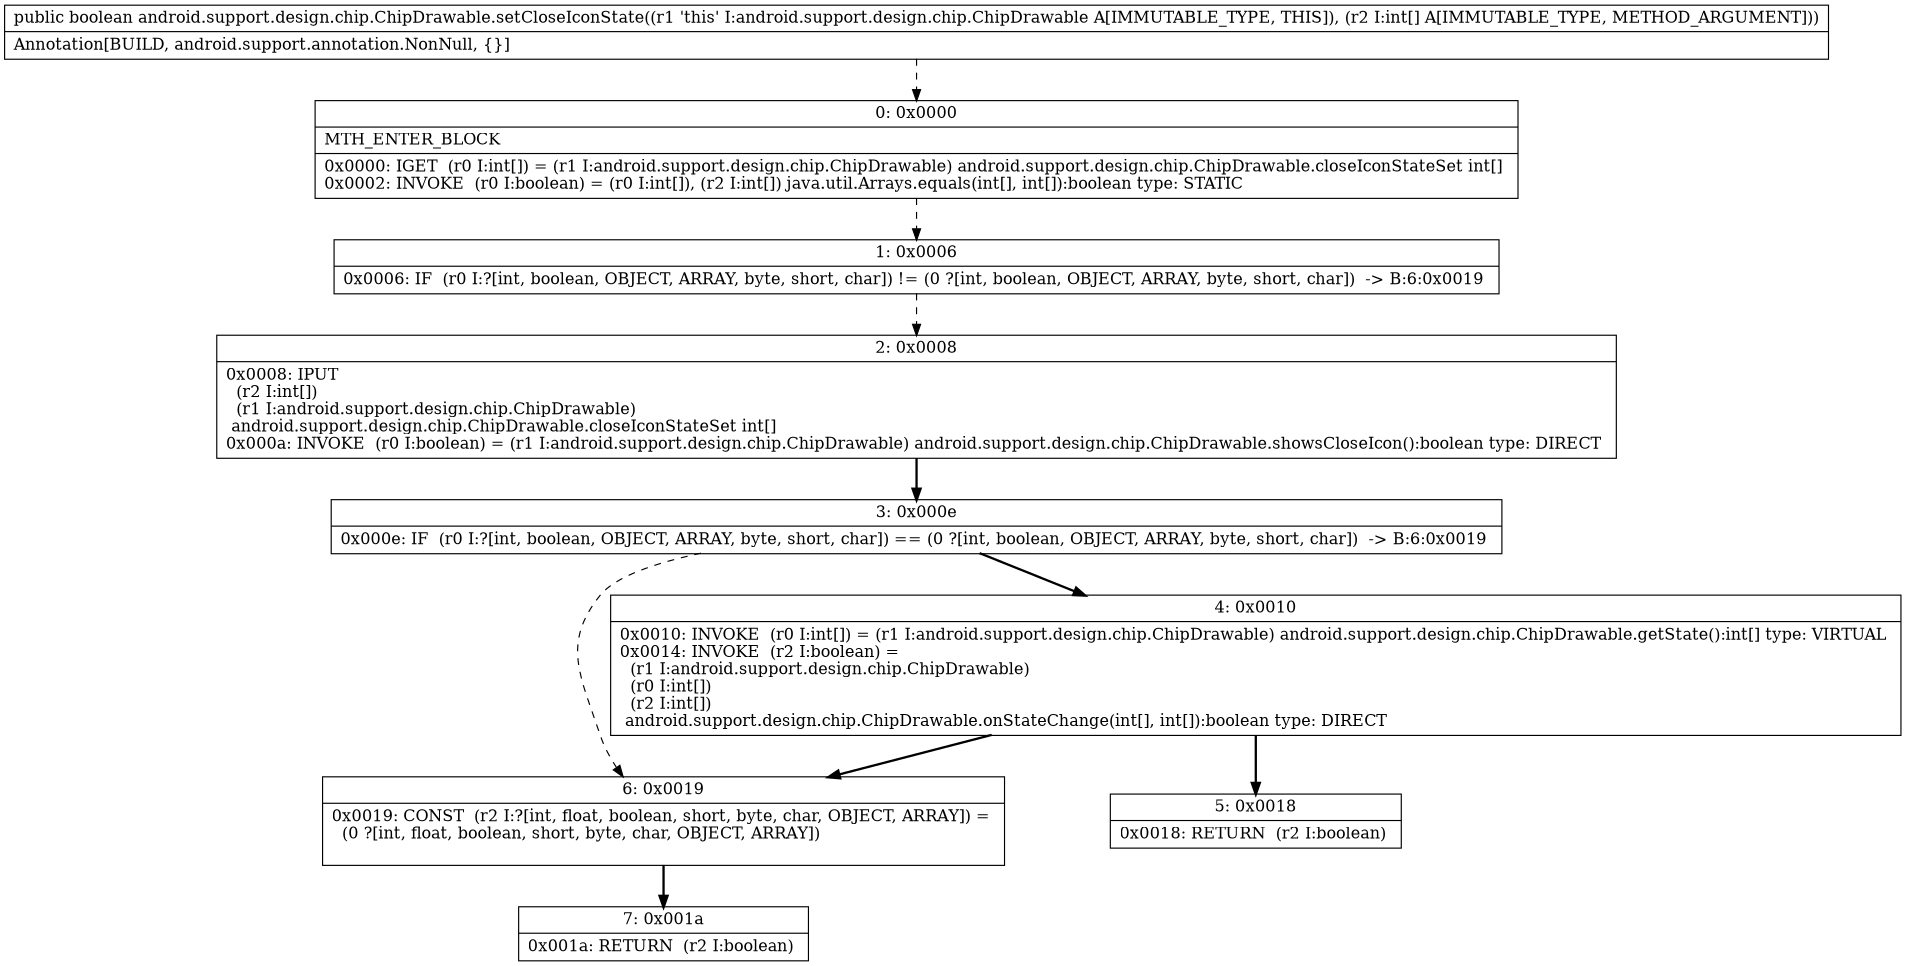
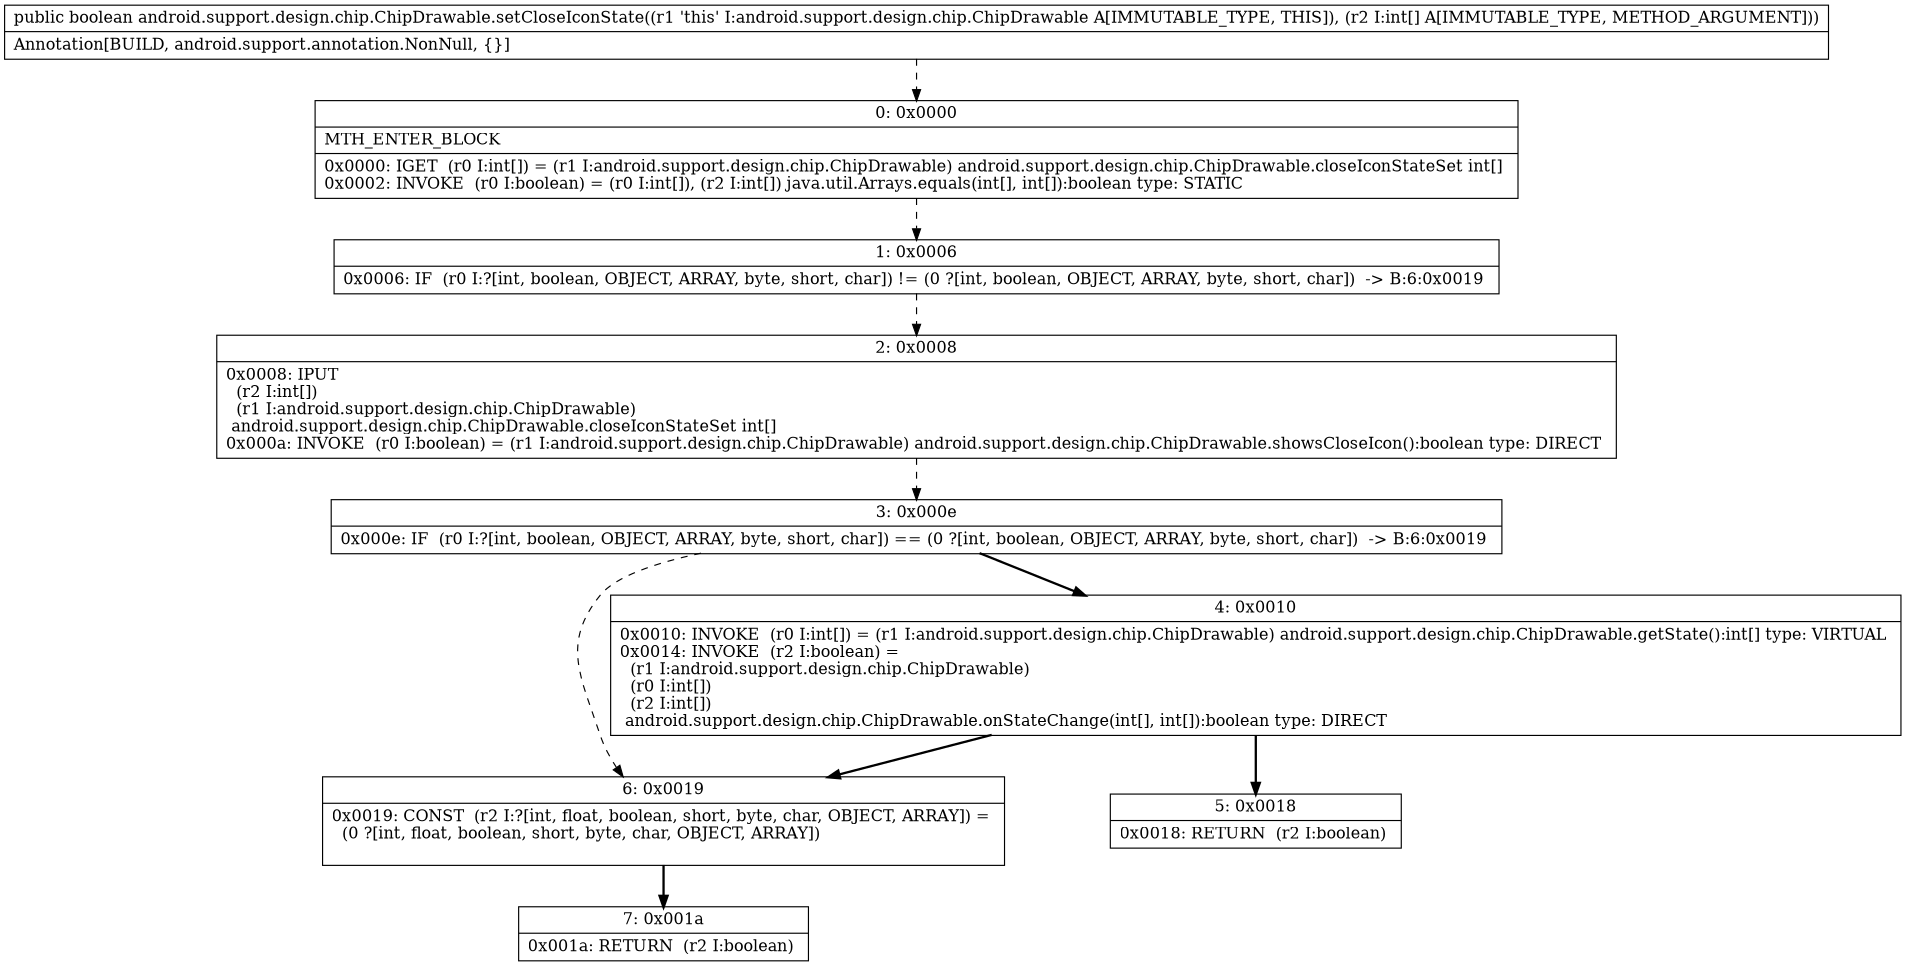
(917, 473) -> (917, 473)
